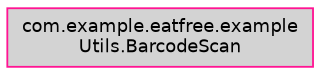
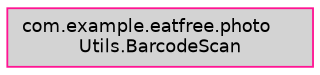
(160, 38) -> (160, 38)
